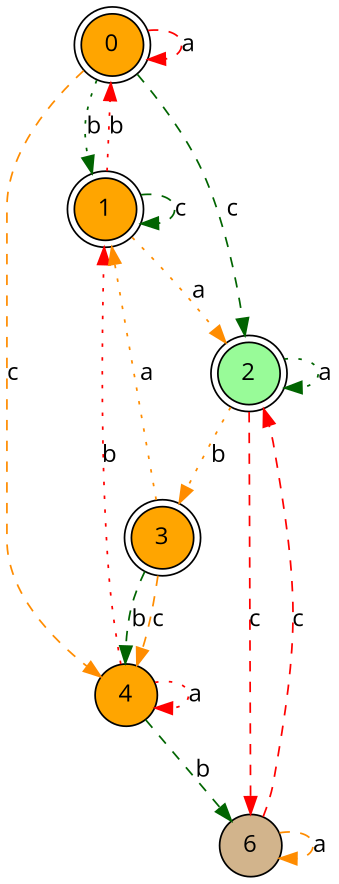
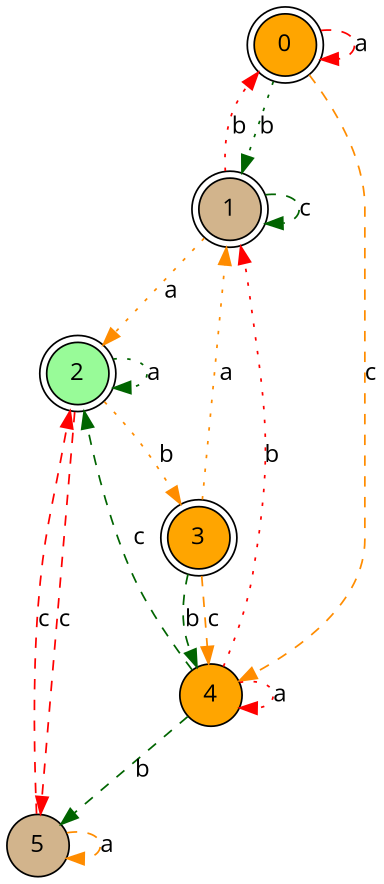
(209, 188) -> (125, 556)
(105, 209) -> (230, 209)
(251, 846) -> (38, 846)
